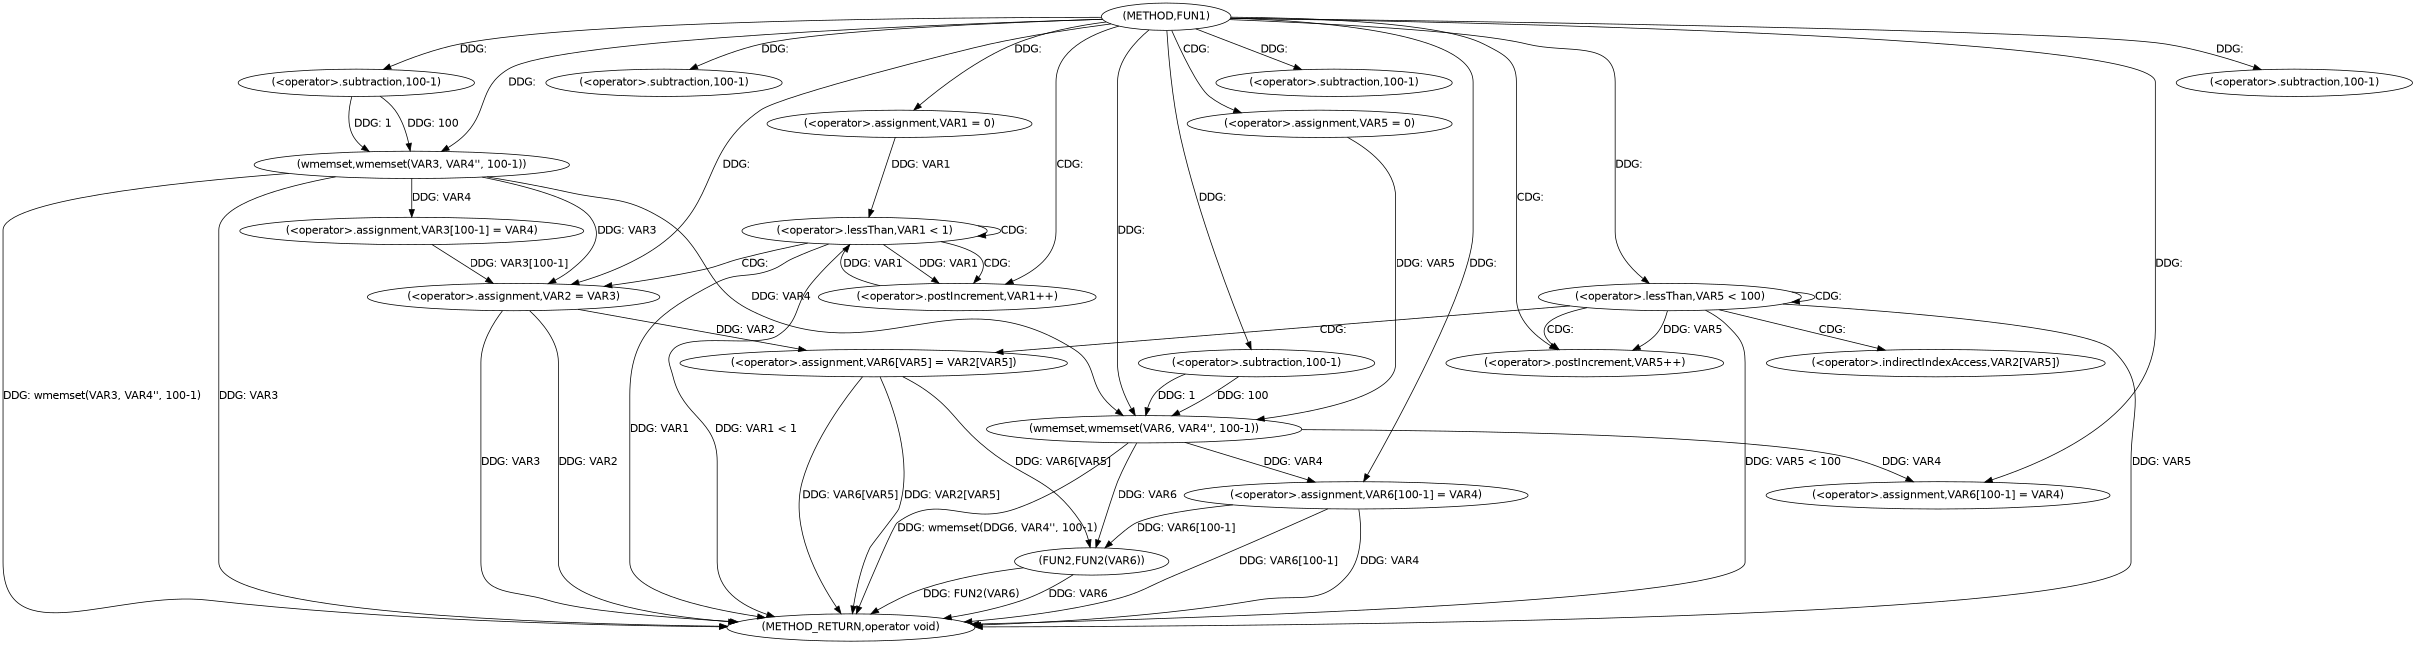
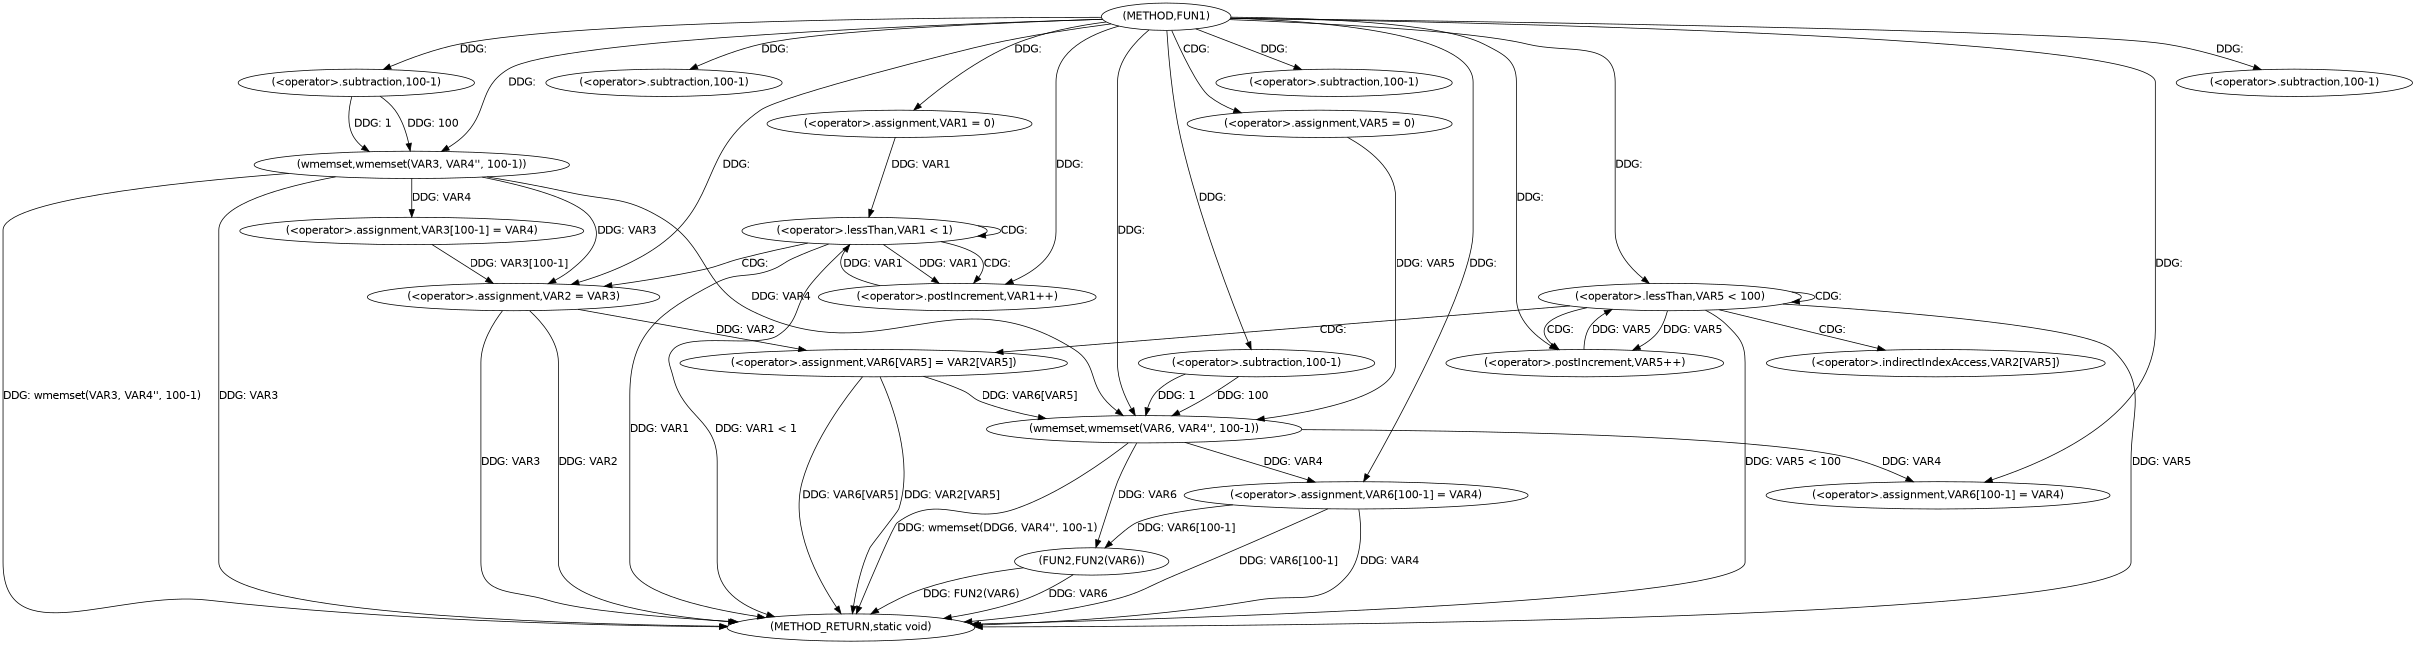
(1072, 165) -> (1072, 165)
(1532, 198) -> (1532, 198)
none -> (1589, 328)
(998, 457) -> (979, 401)
(851, 628) -> (851, 628)
